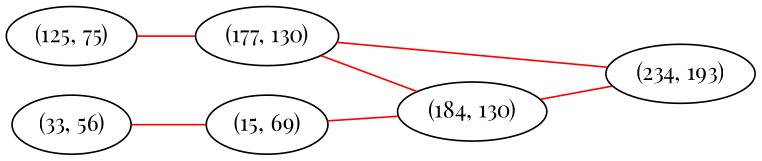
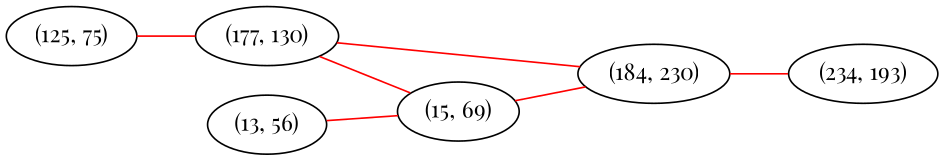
(472, 55) -> (365, 75)
(472, 112) -> (654, 74)
(72, 125) -> (267, 125)
